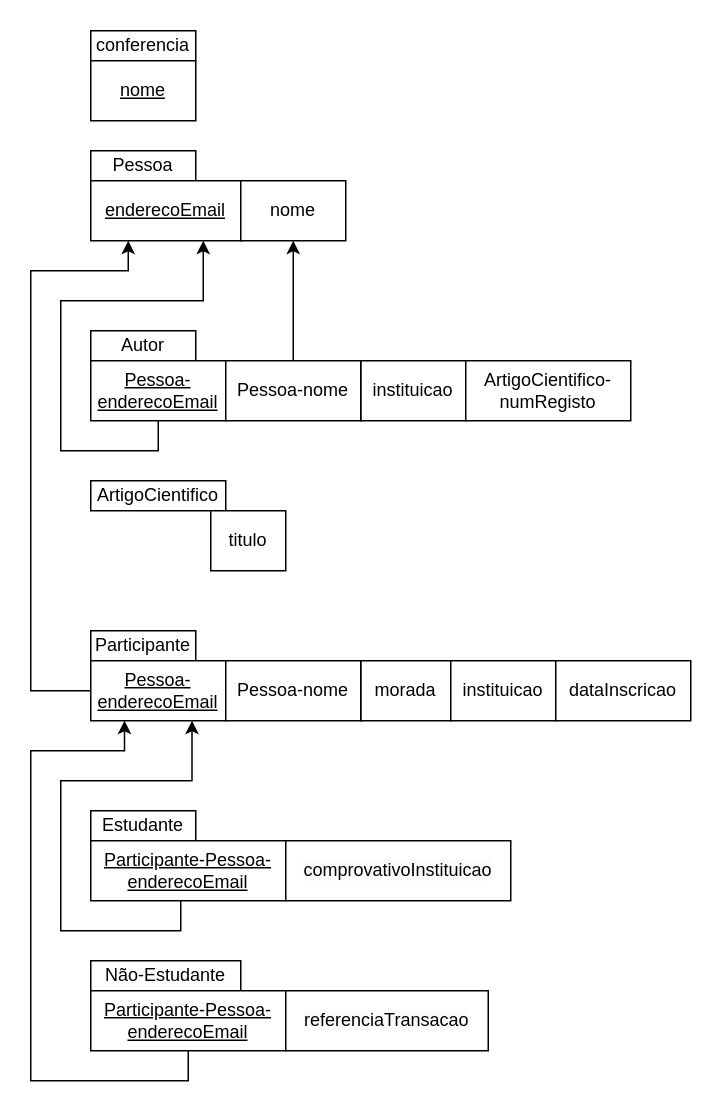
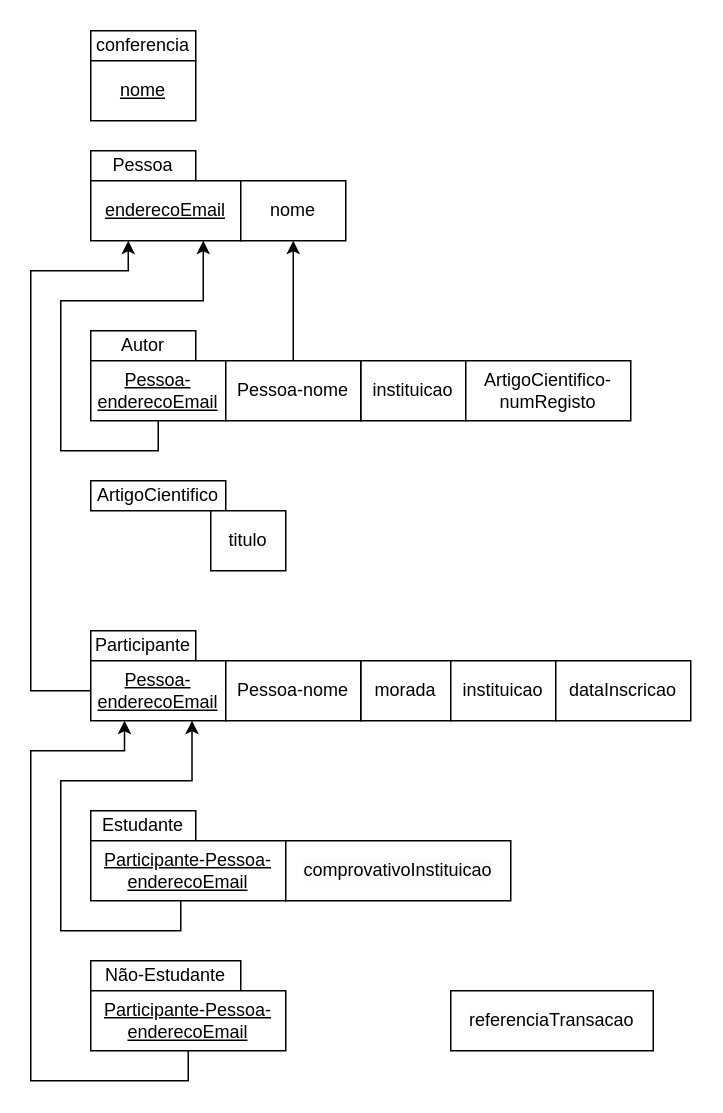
(387, 1021) -> (552, 1021)
